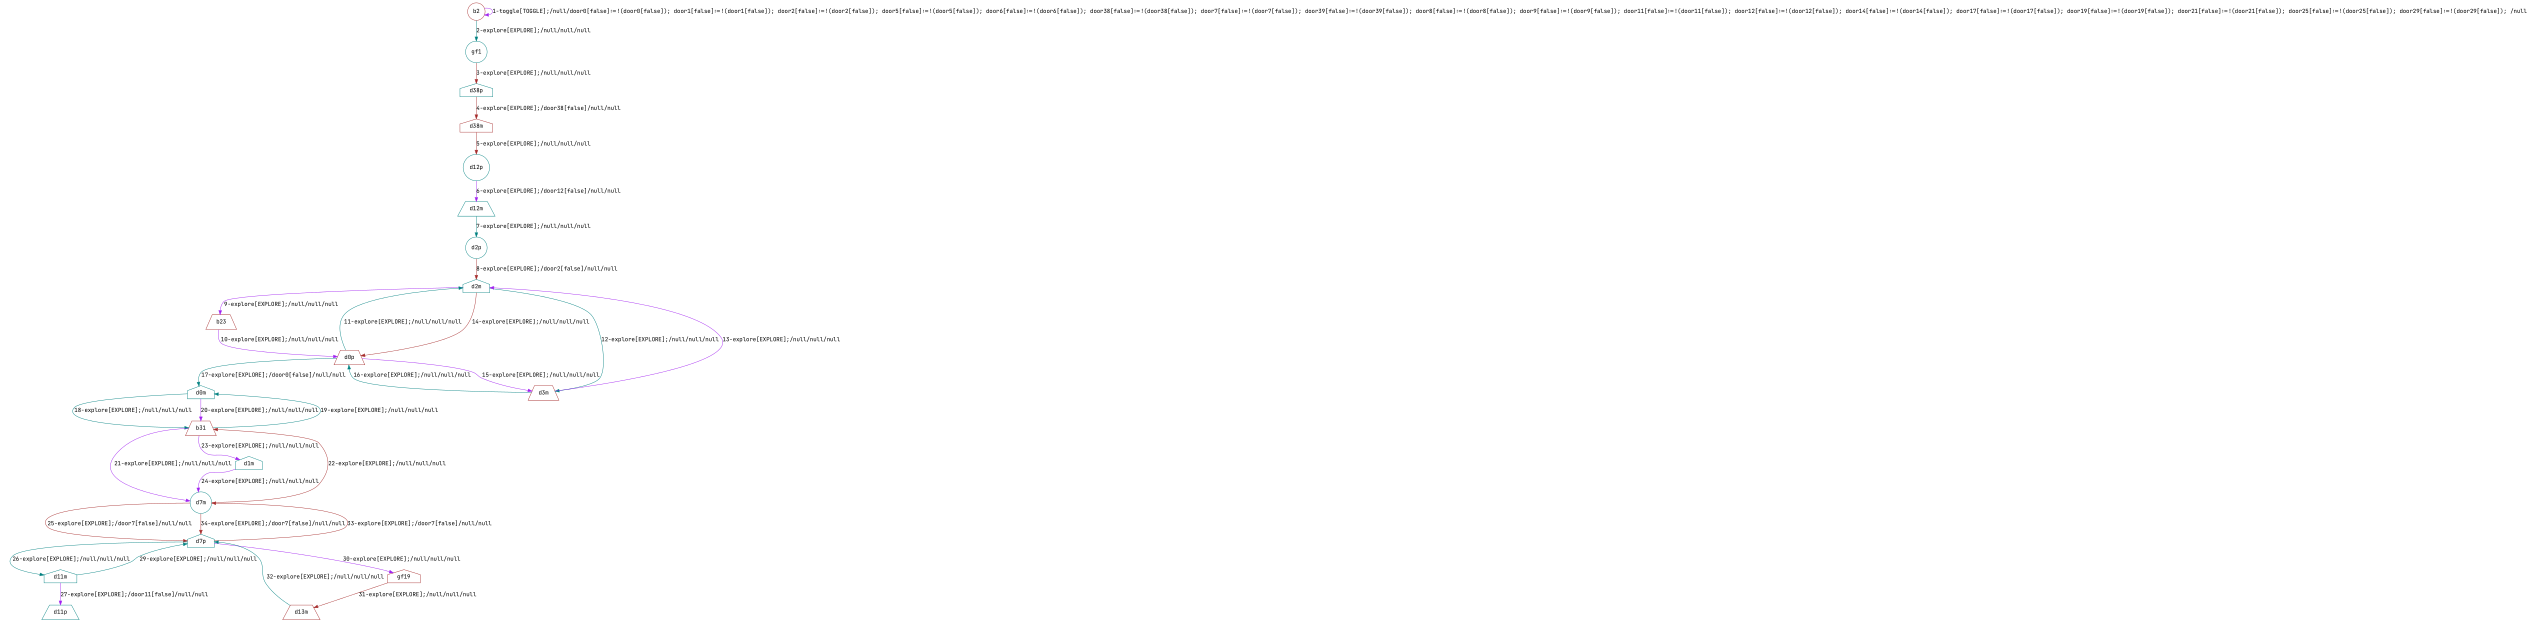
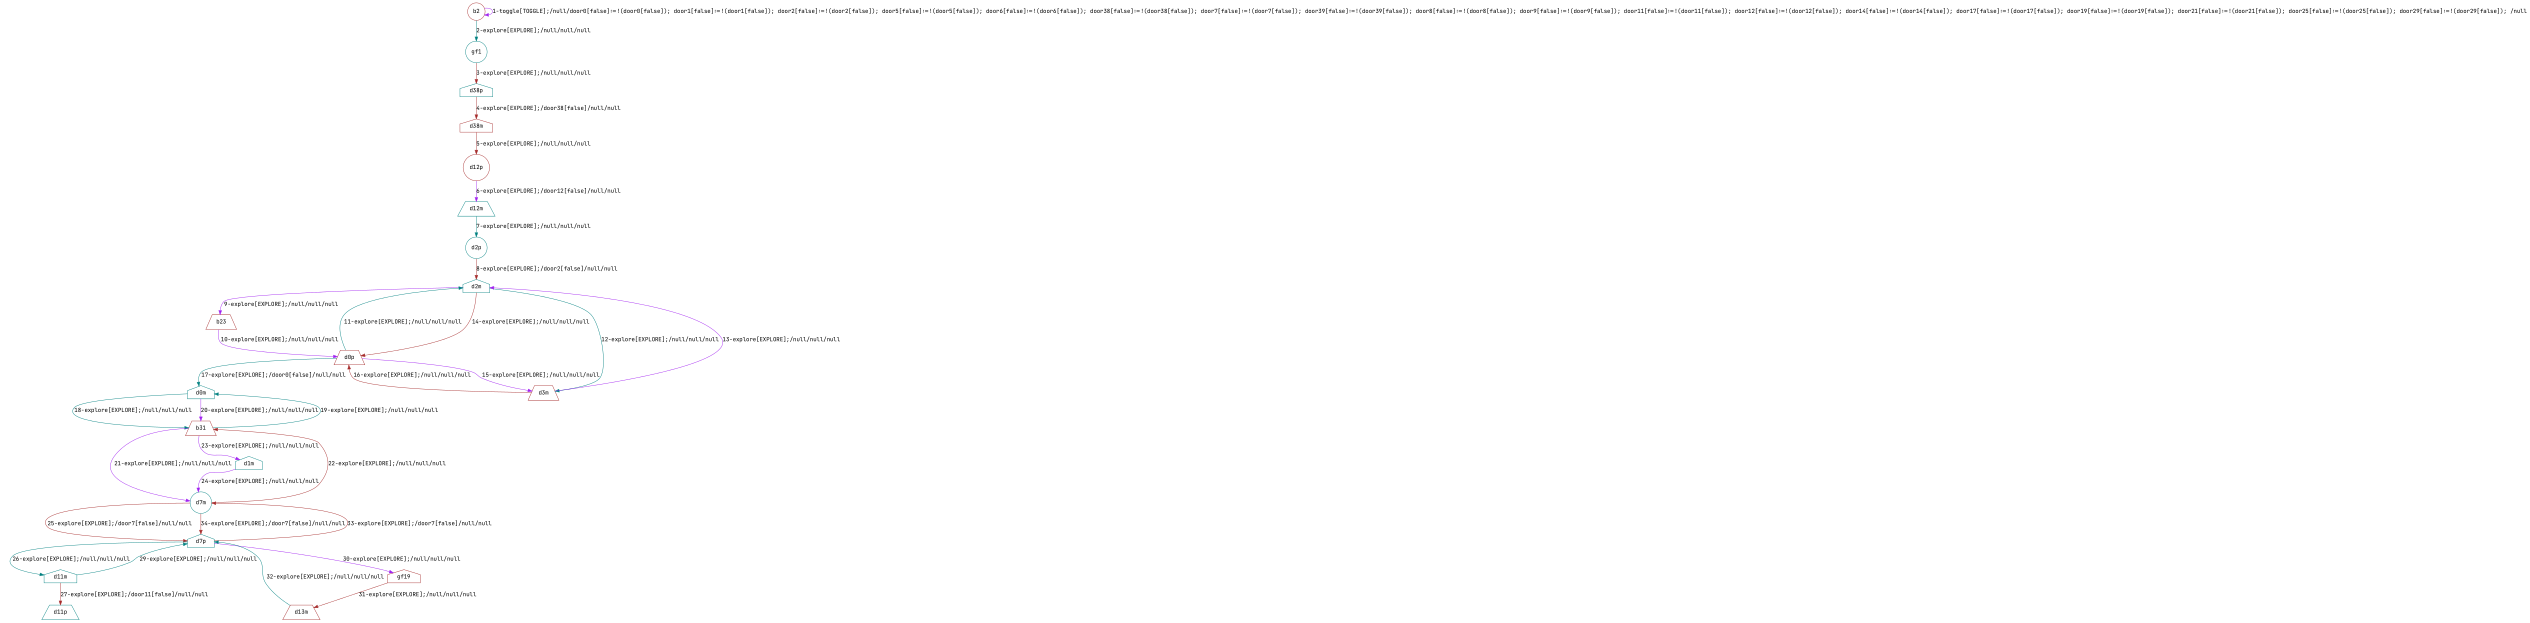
(476, 168) -> (476, 168)
(437, 390) -> (437, 390)
(60, 592) -> (60, 592)
